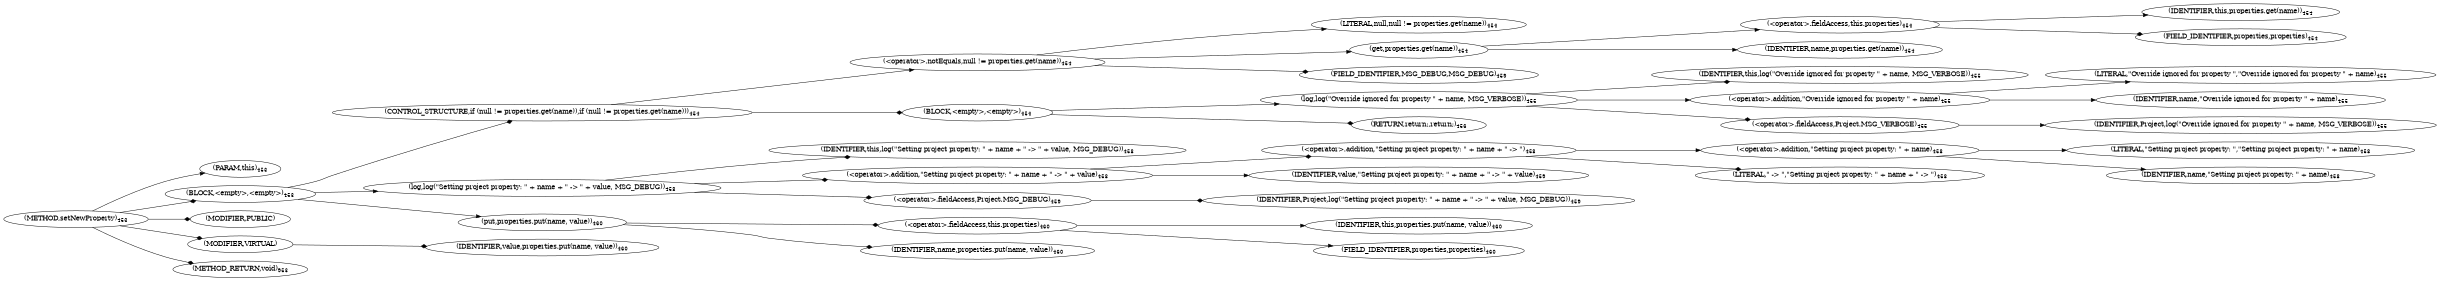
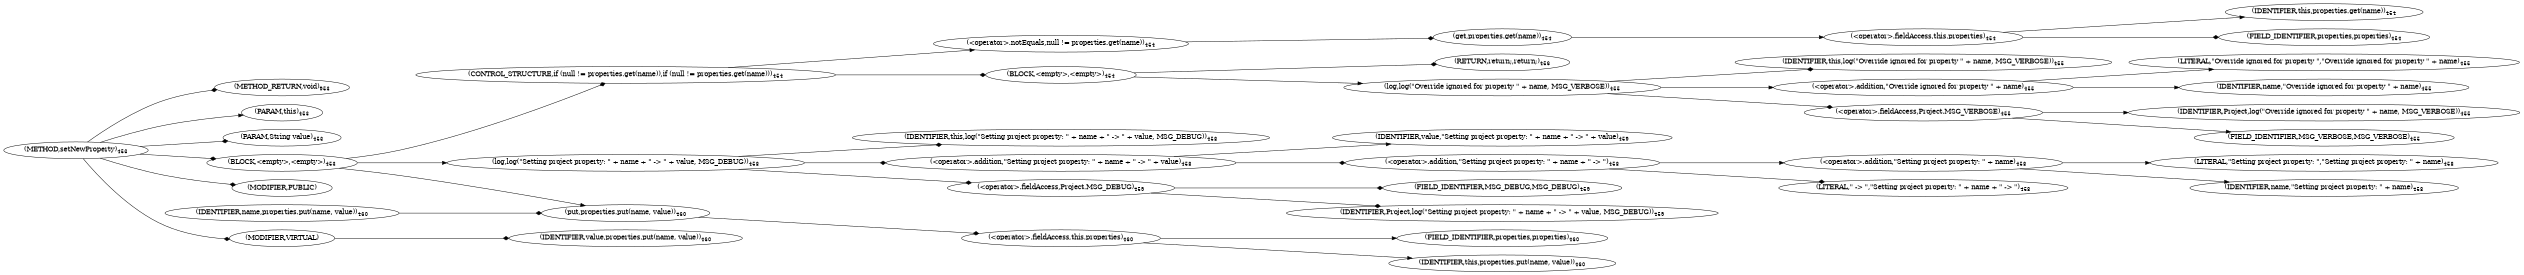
(1419, 25) -> none
(1840, 50) -> none
(1221, 55) -> (1307, 40)
(1199, 69) -> (1276, 188)
none -> (282, 138)
none -> (2324, 138)
(745, 234) -> (468, 213)
